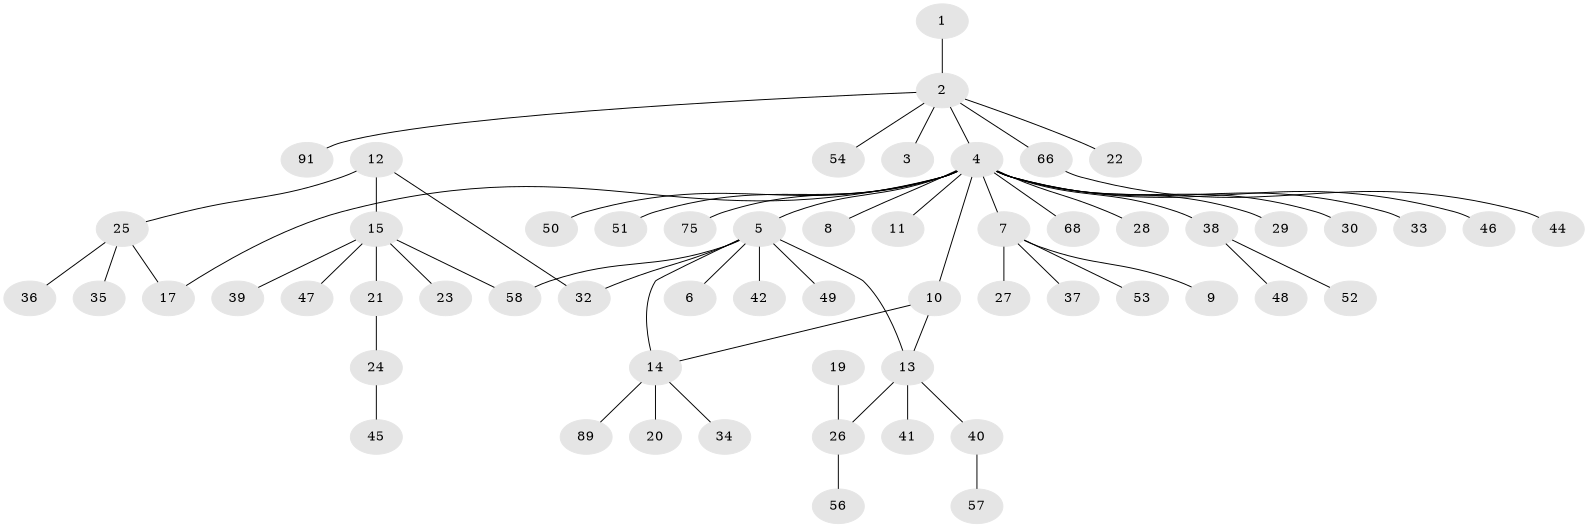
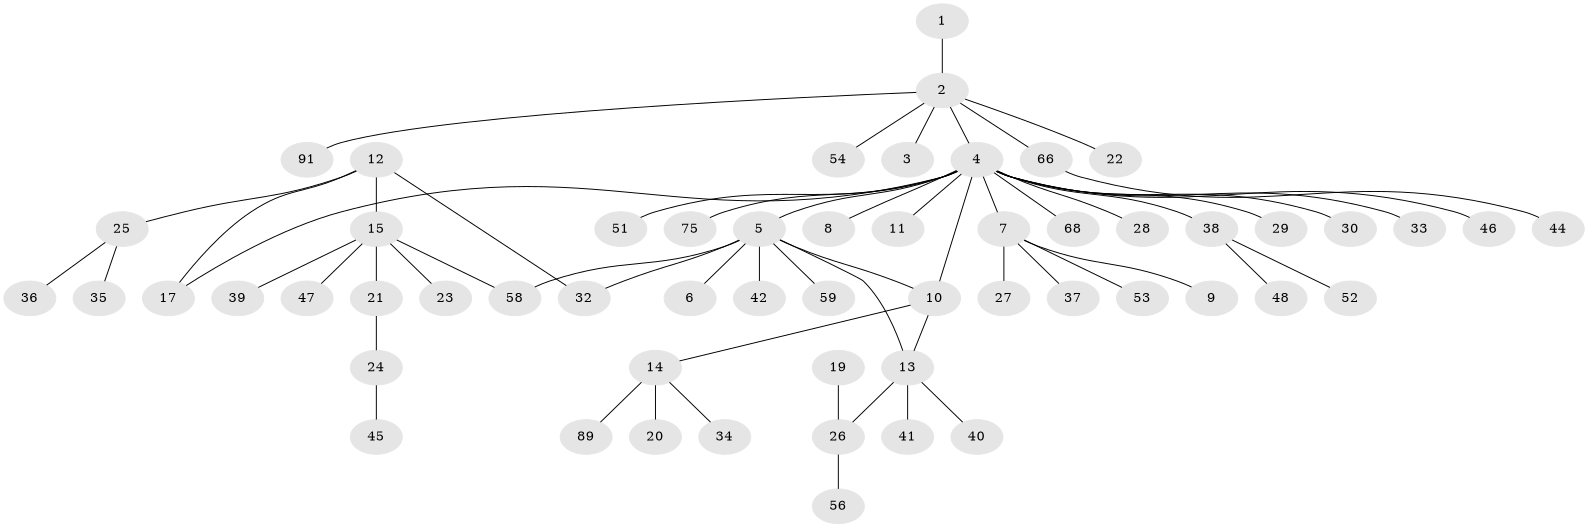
(552, 229) -> none
(145, 264) -> (256, 209)
(665, 276) -> (846, 265)
(829, 298) -> (829, 298)
(977, 506) -> none
